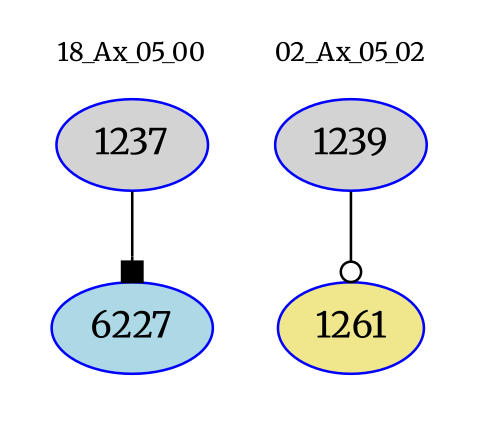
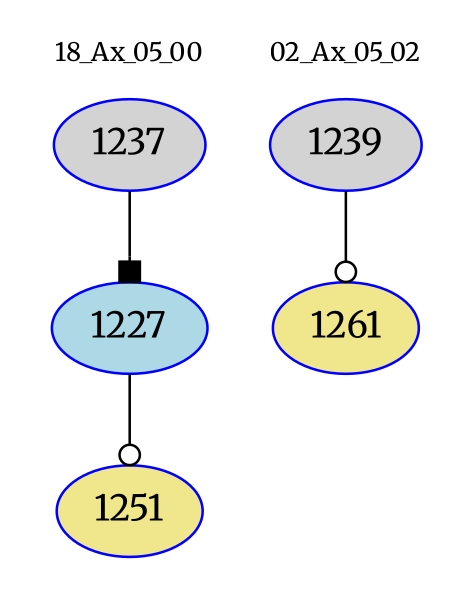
(132, 328) -> (130, 328)
none -> (130, 511)
